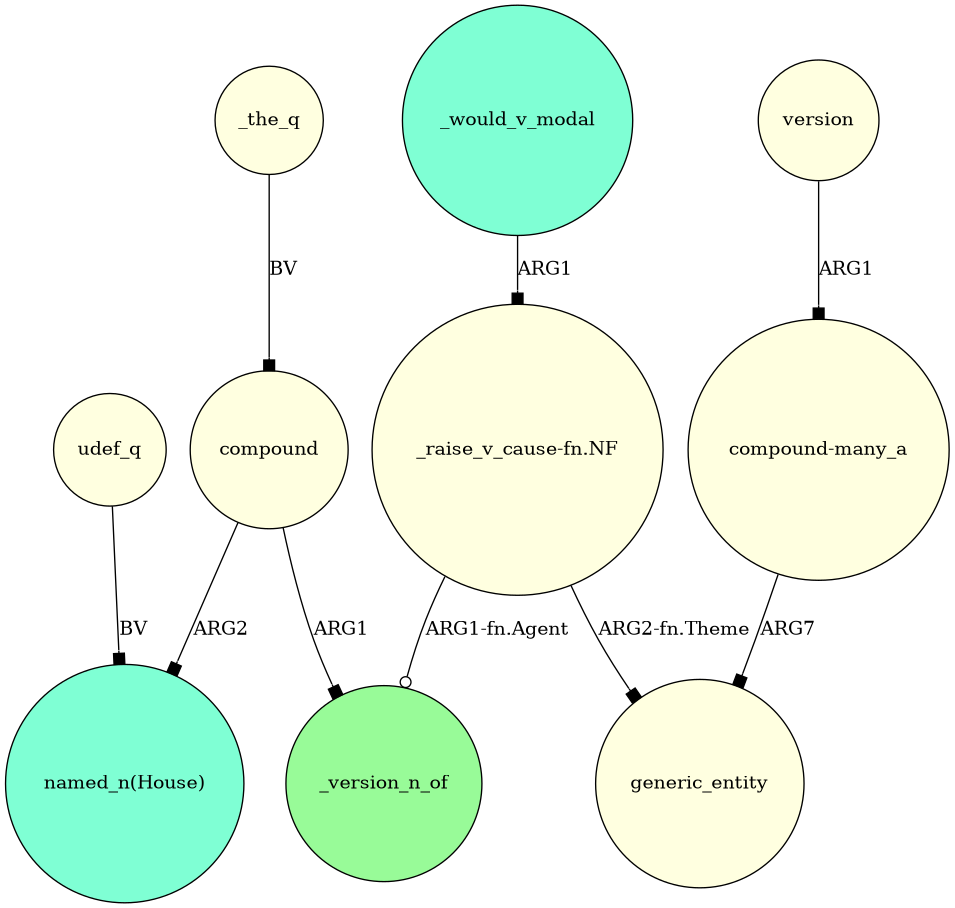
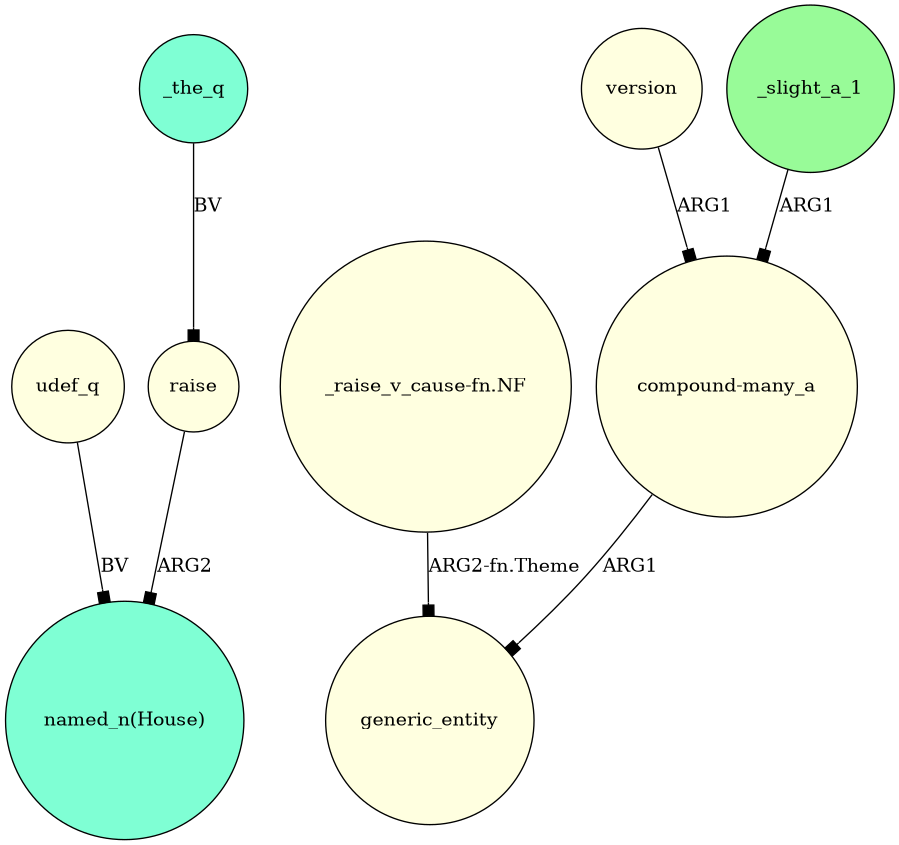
none -> (811, 89)
(269, 120) -> (194, 89)
(518, 120) -> none
(269, 450) -> (194, 387)
(788, 630) -> (630, 567)
(384, 784) -> none
